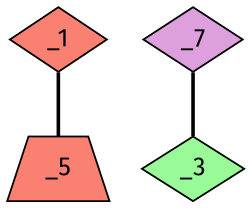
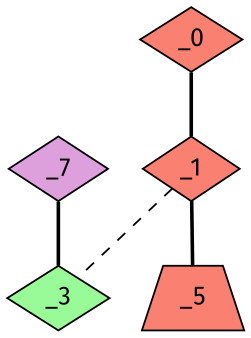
none -> (191, 40)
none -> (125, 233)
